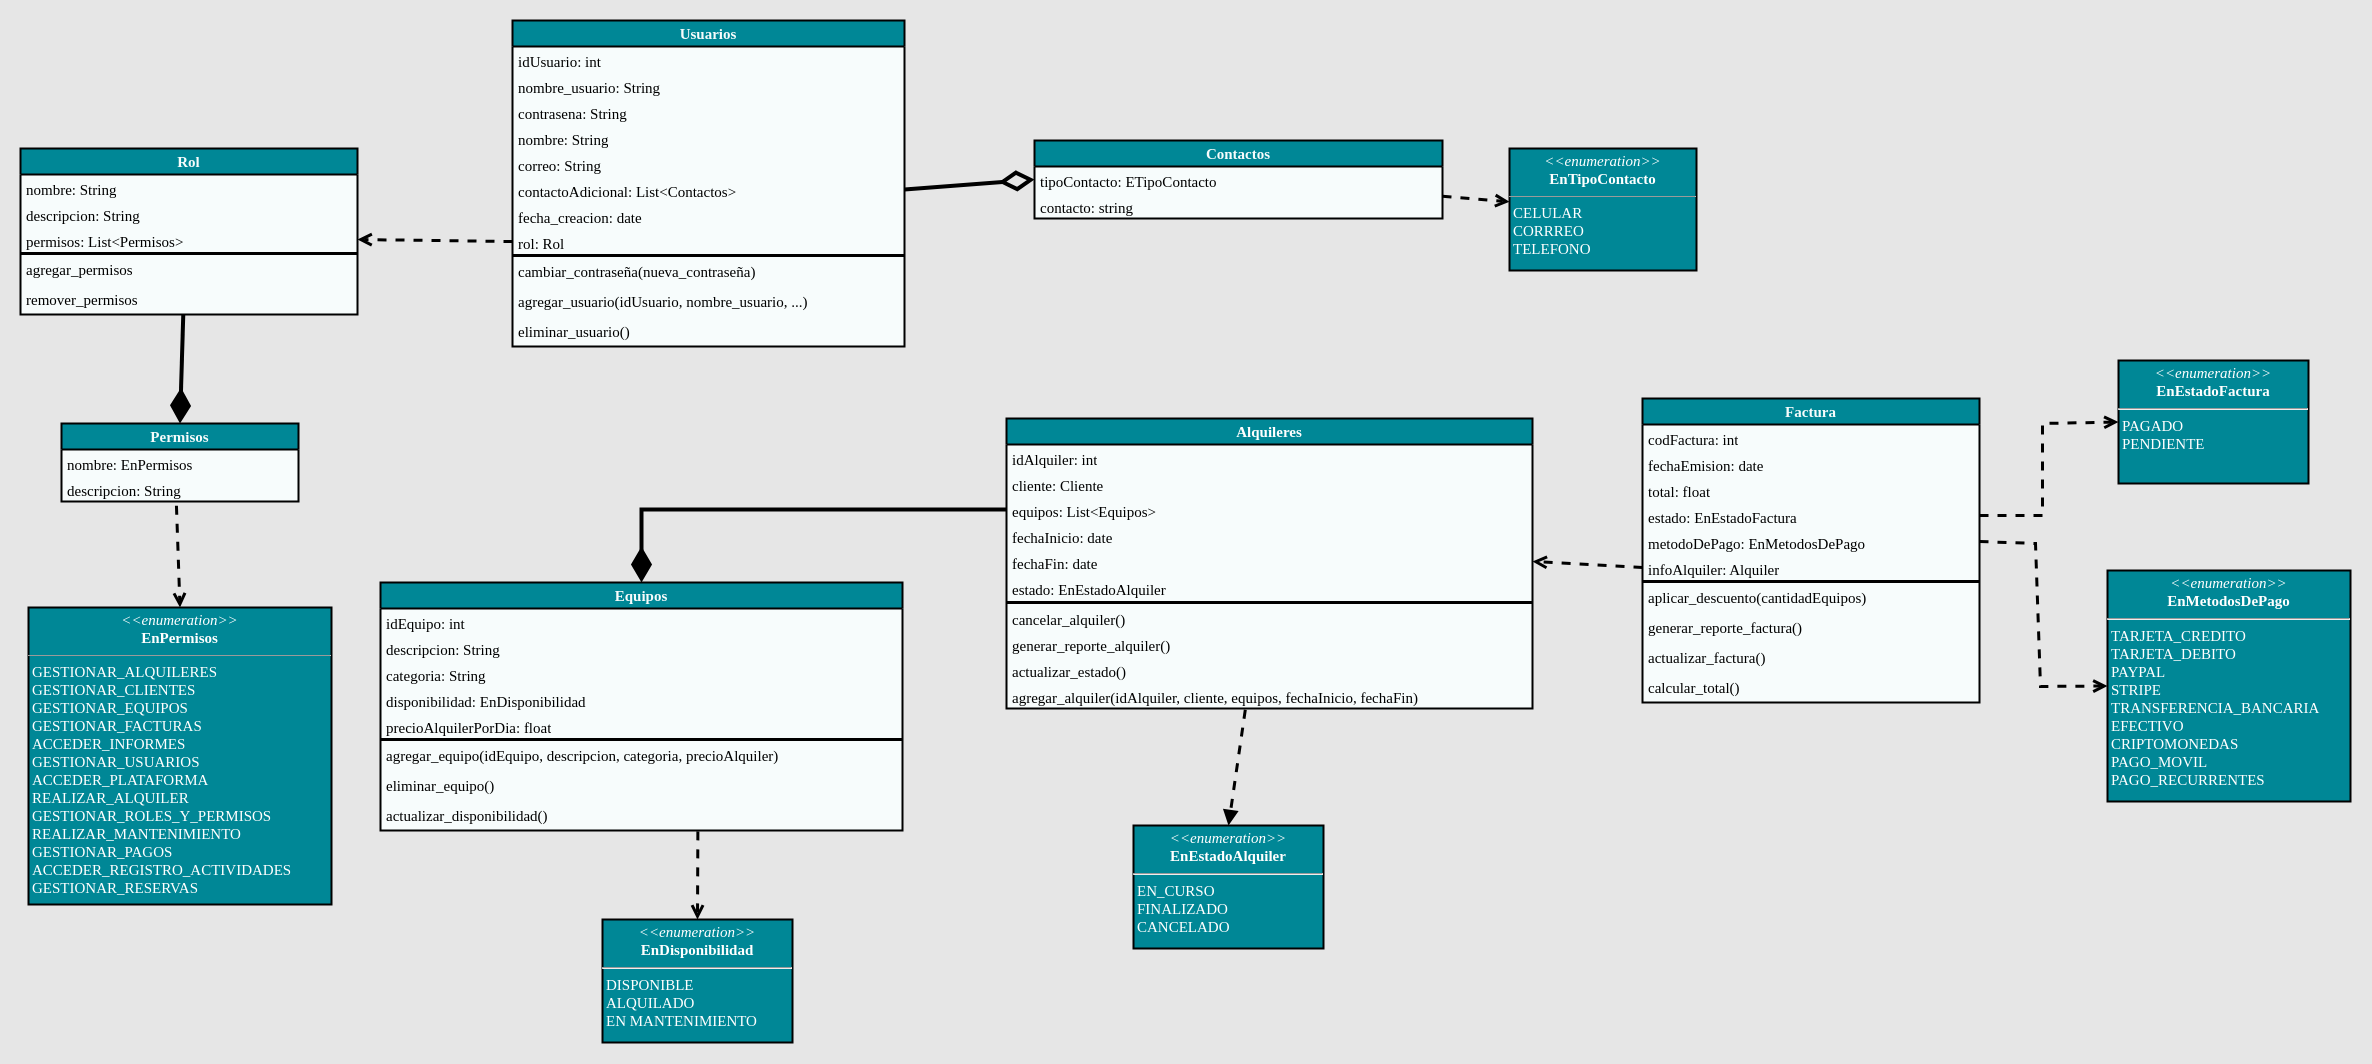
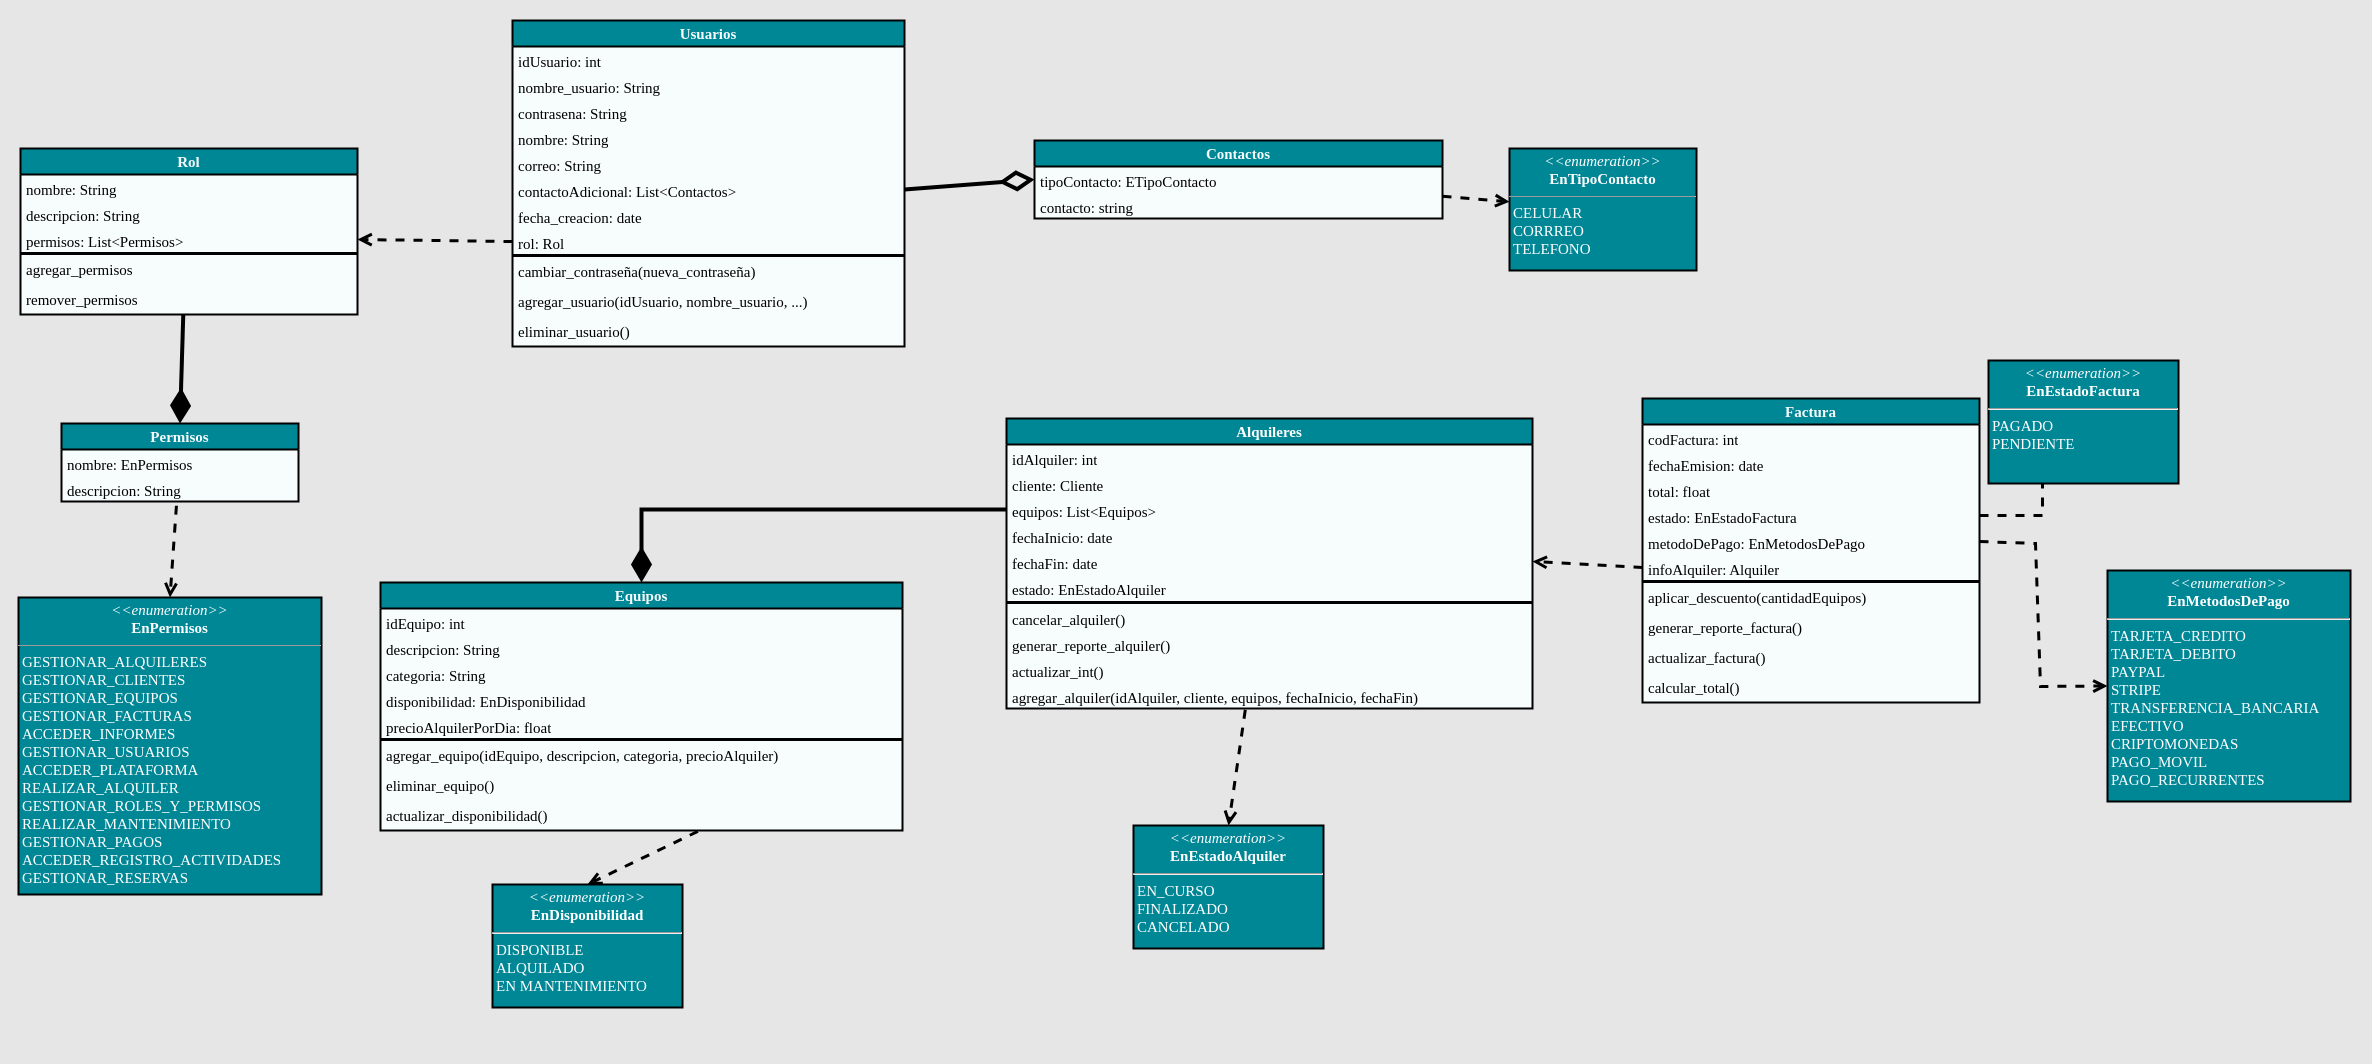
(2214, 422) -> (2084, 422)
(1088, 673) -> (1074, 673)
(180, 756) -> (170, 746)
(1231, 809) -> (1230, 813)
(698, 981) -> (588, 946)
